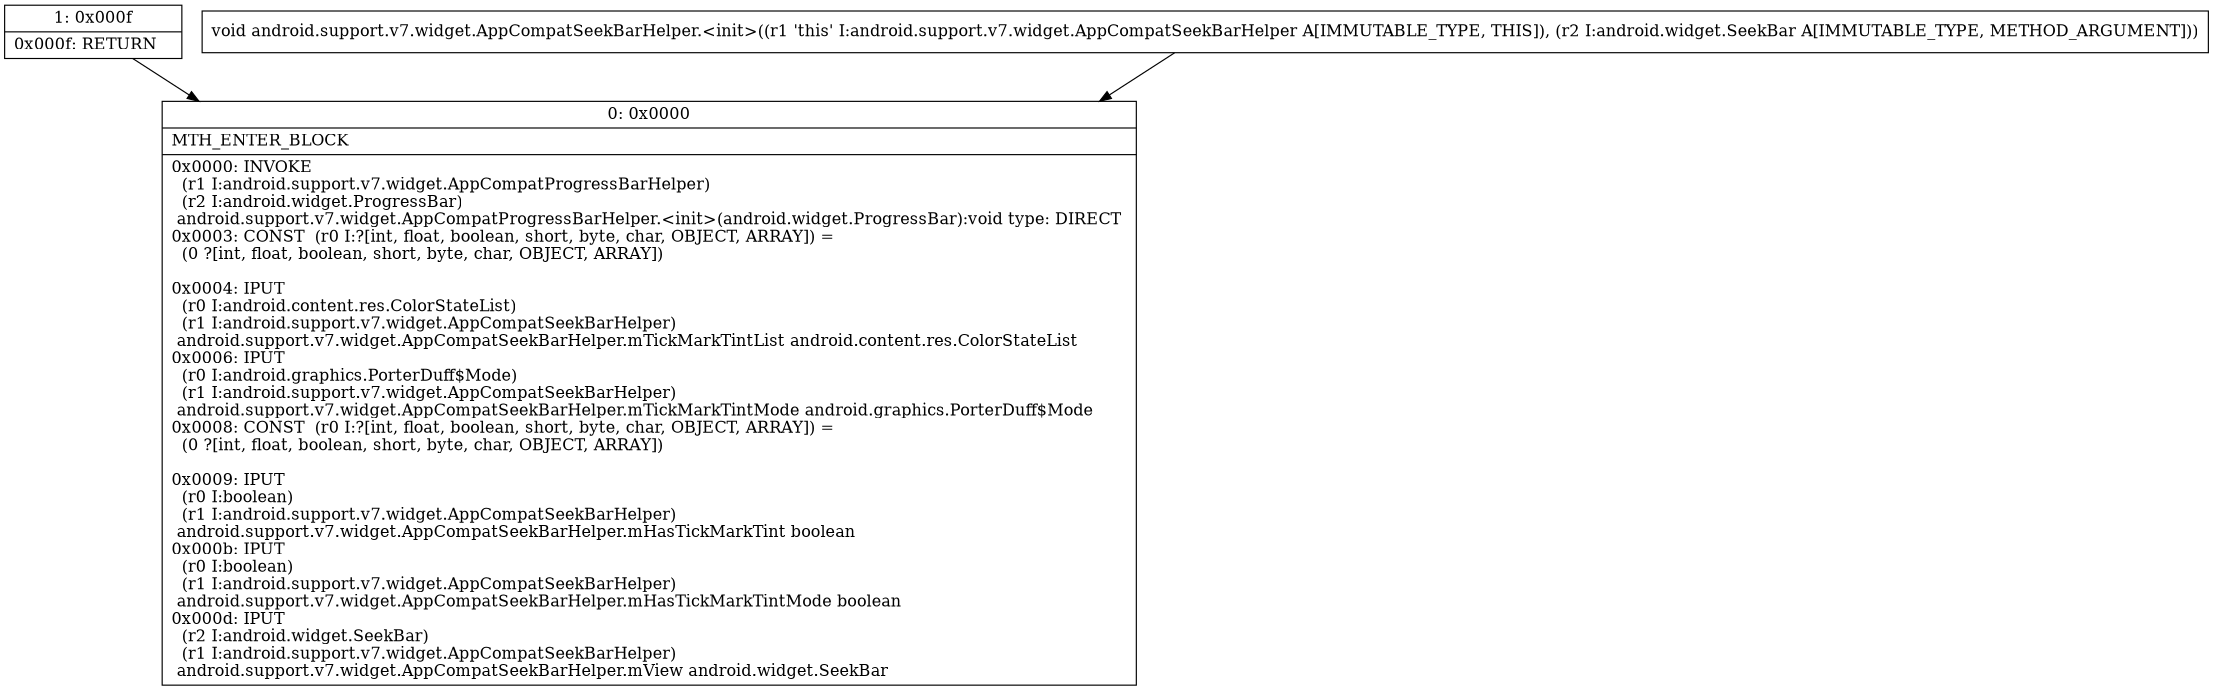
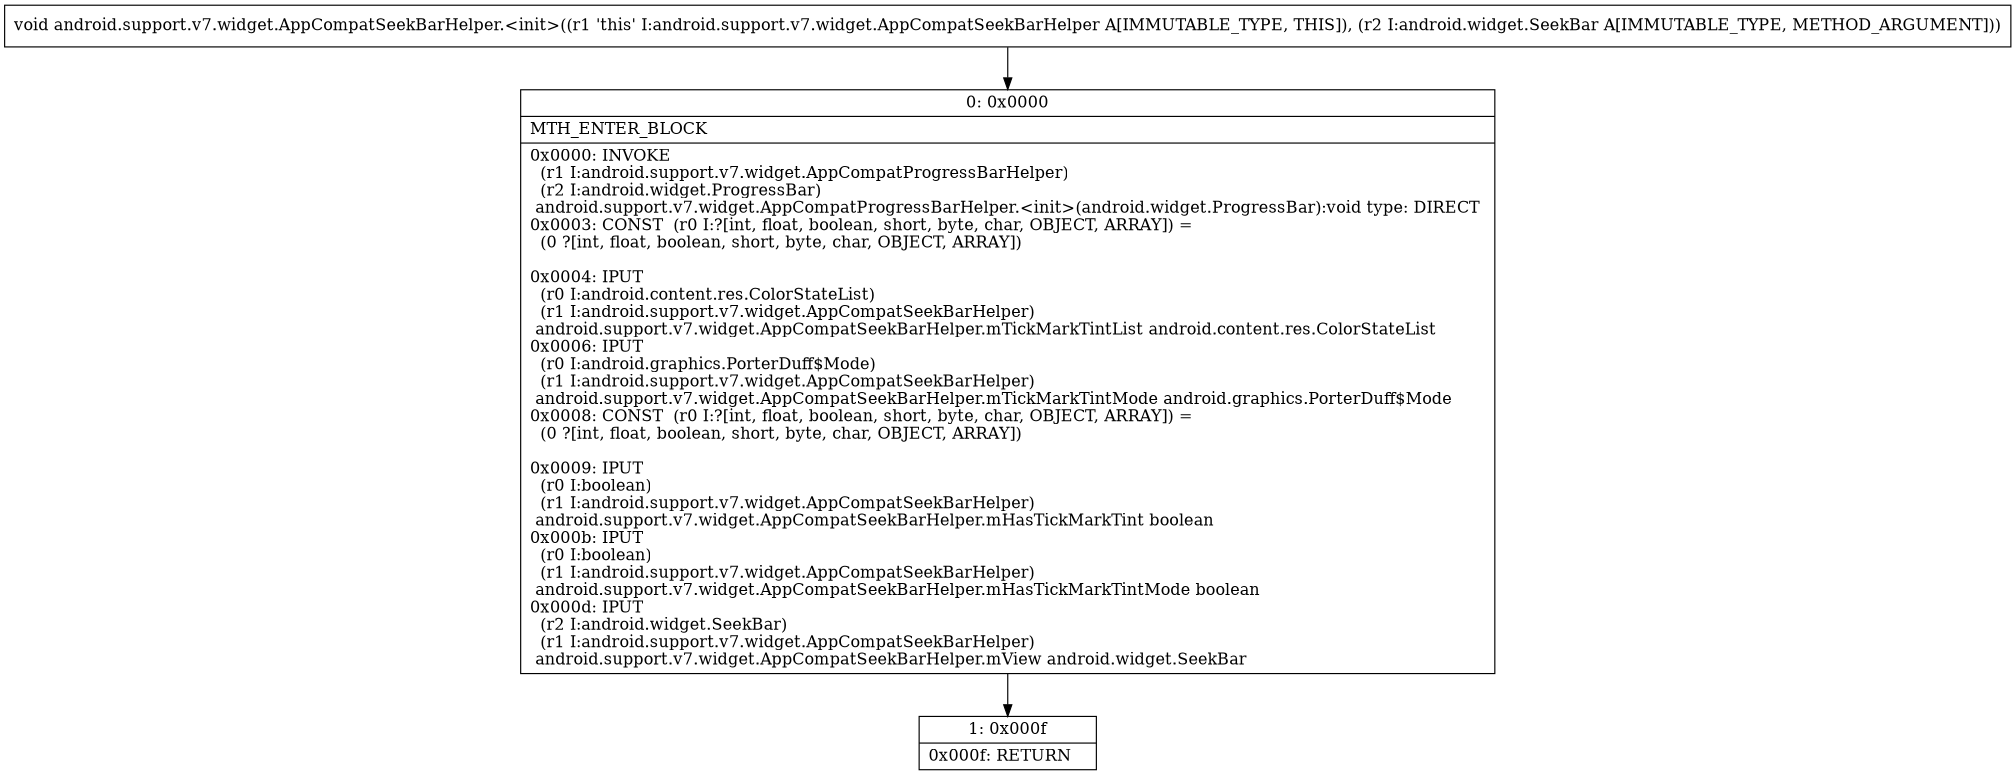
(161, 77) -> (1008, 689)
